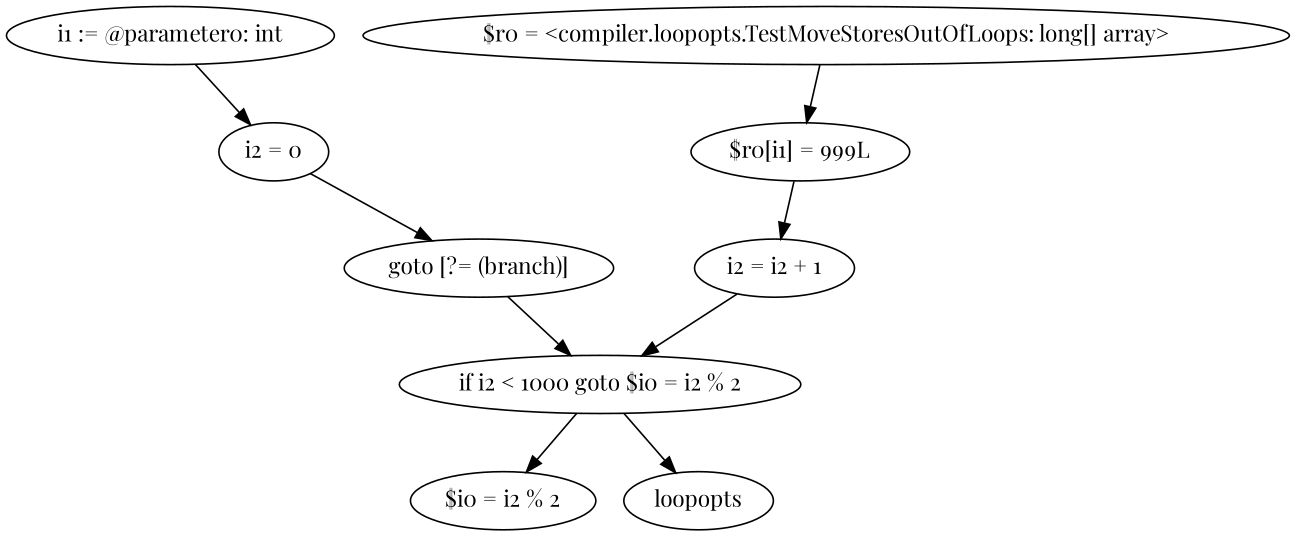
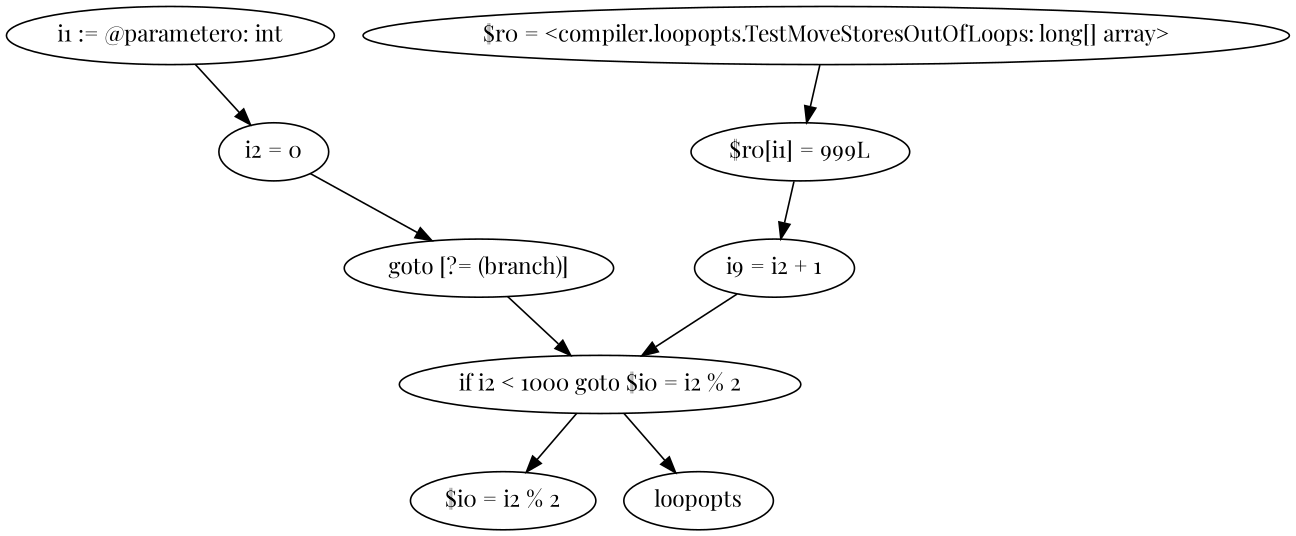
(775, 268) -> (775, 268)
